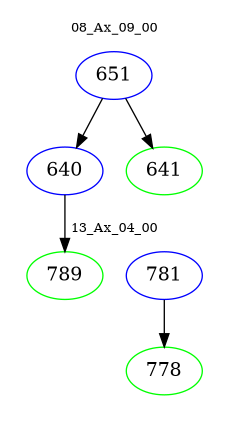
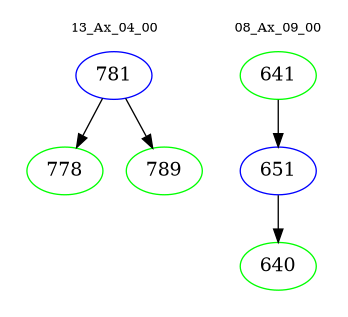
(136, 117) -> (278, 117)
(65, 171) -> (278, 266)
(65, 224) -> (136, 117)
